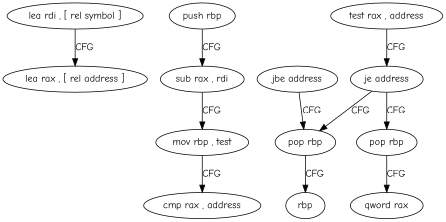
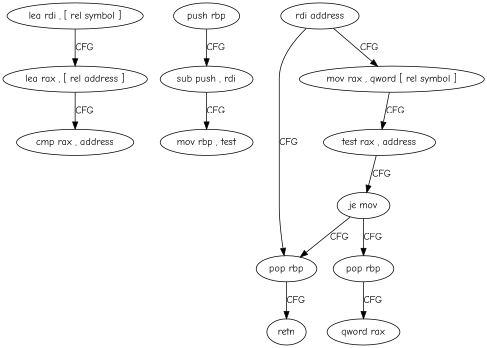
(202, 79) -> (207, 79)
(297, 79) -> (320, 16)
(387, 79) -> (364, 206)
none -> (392, 79)
(202, 170) -> (75, 107)
(305, 206) -> (287, 332)
